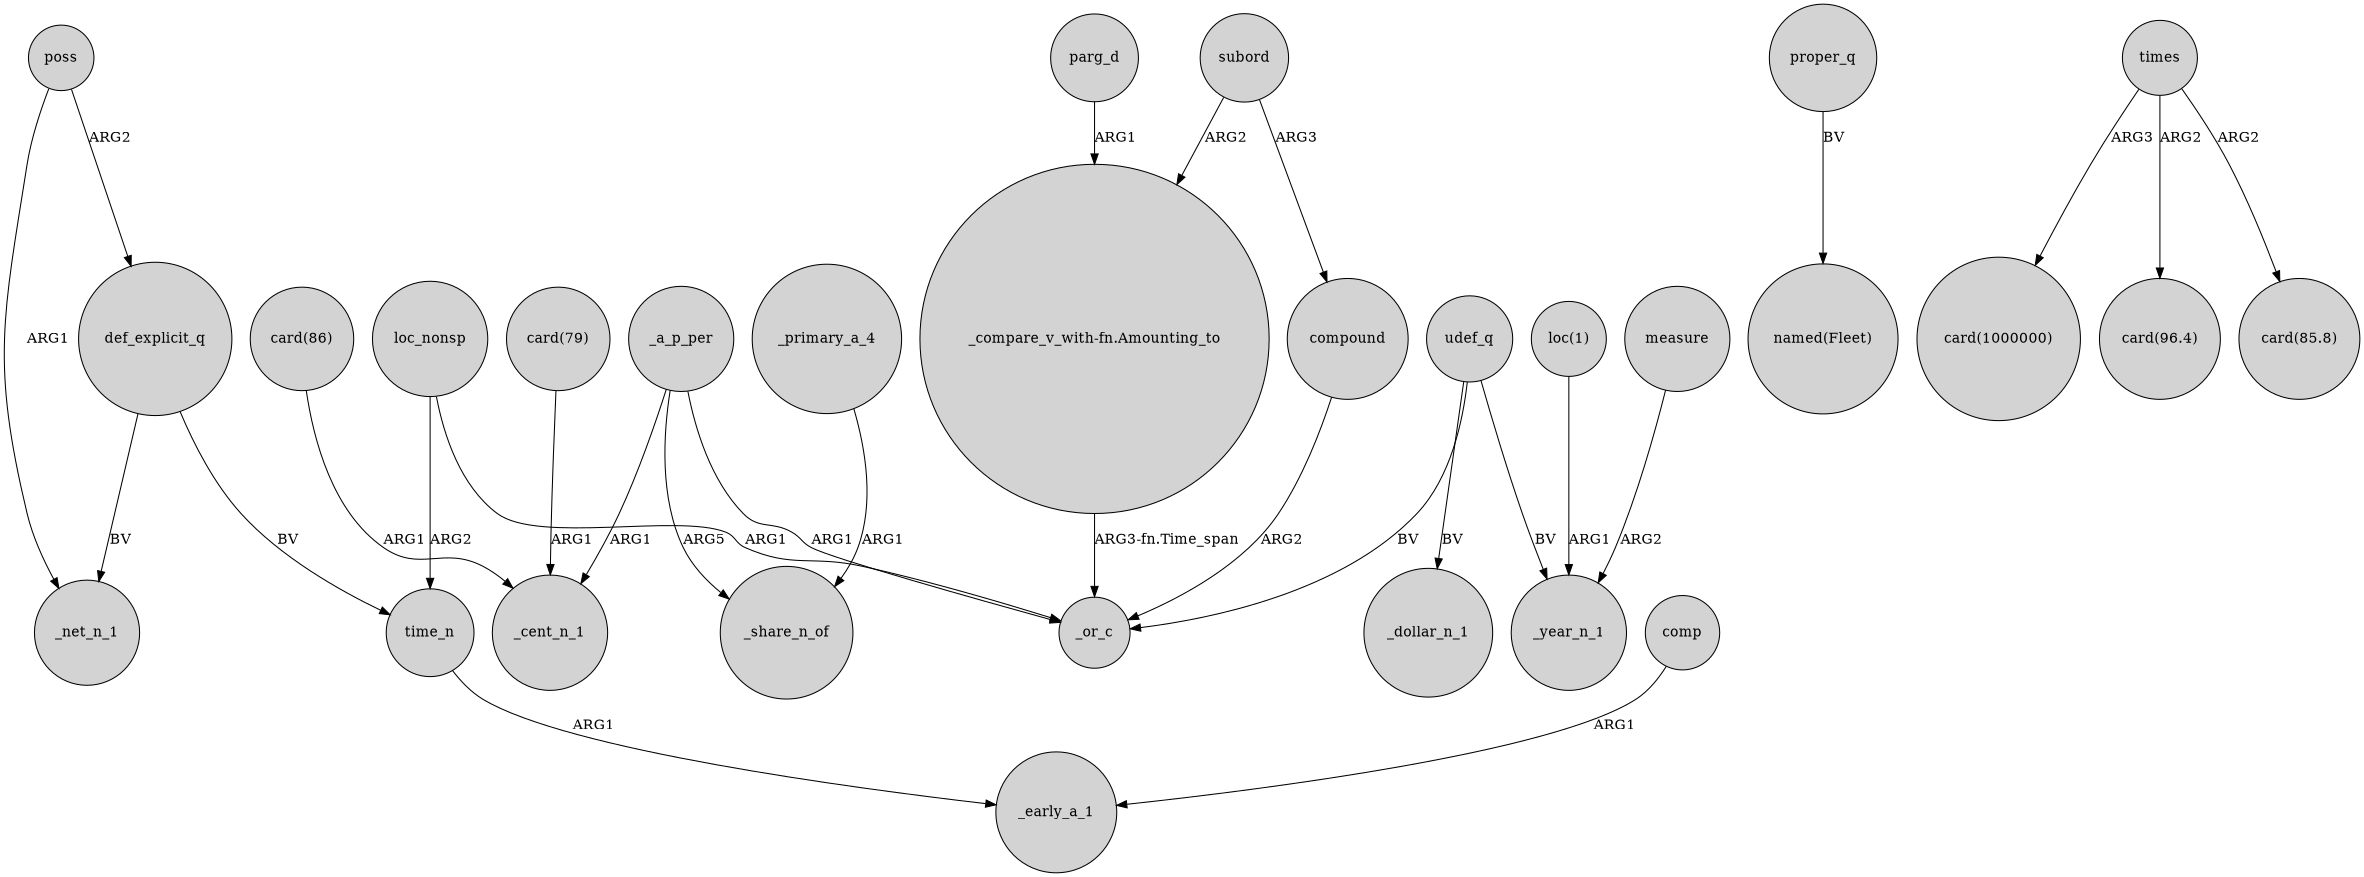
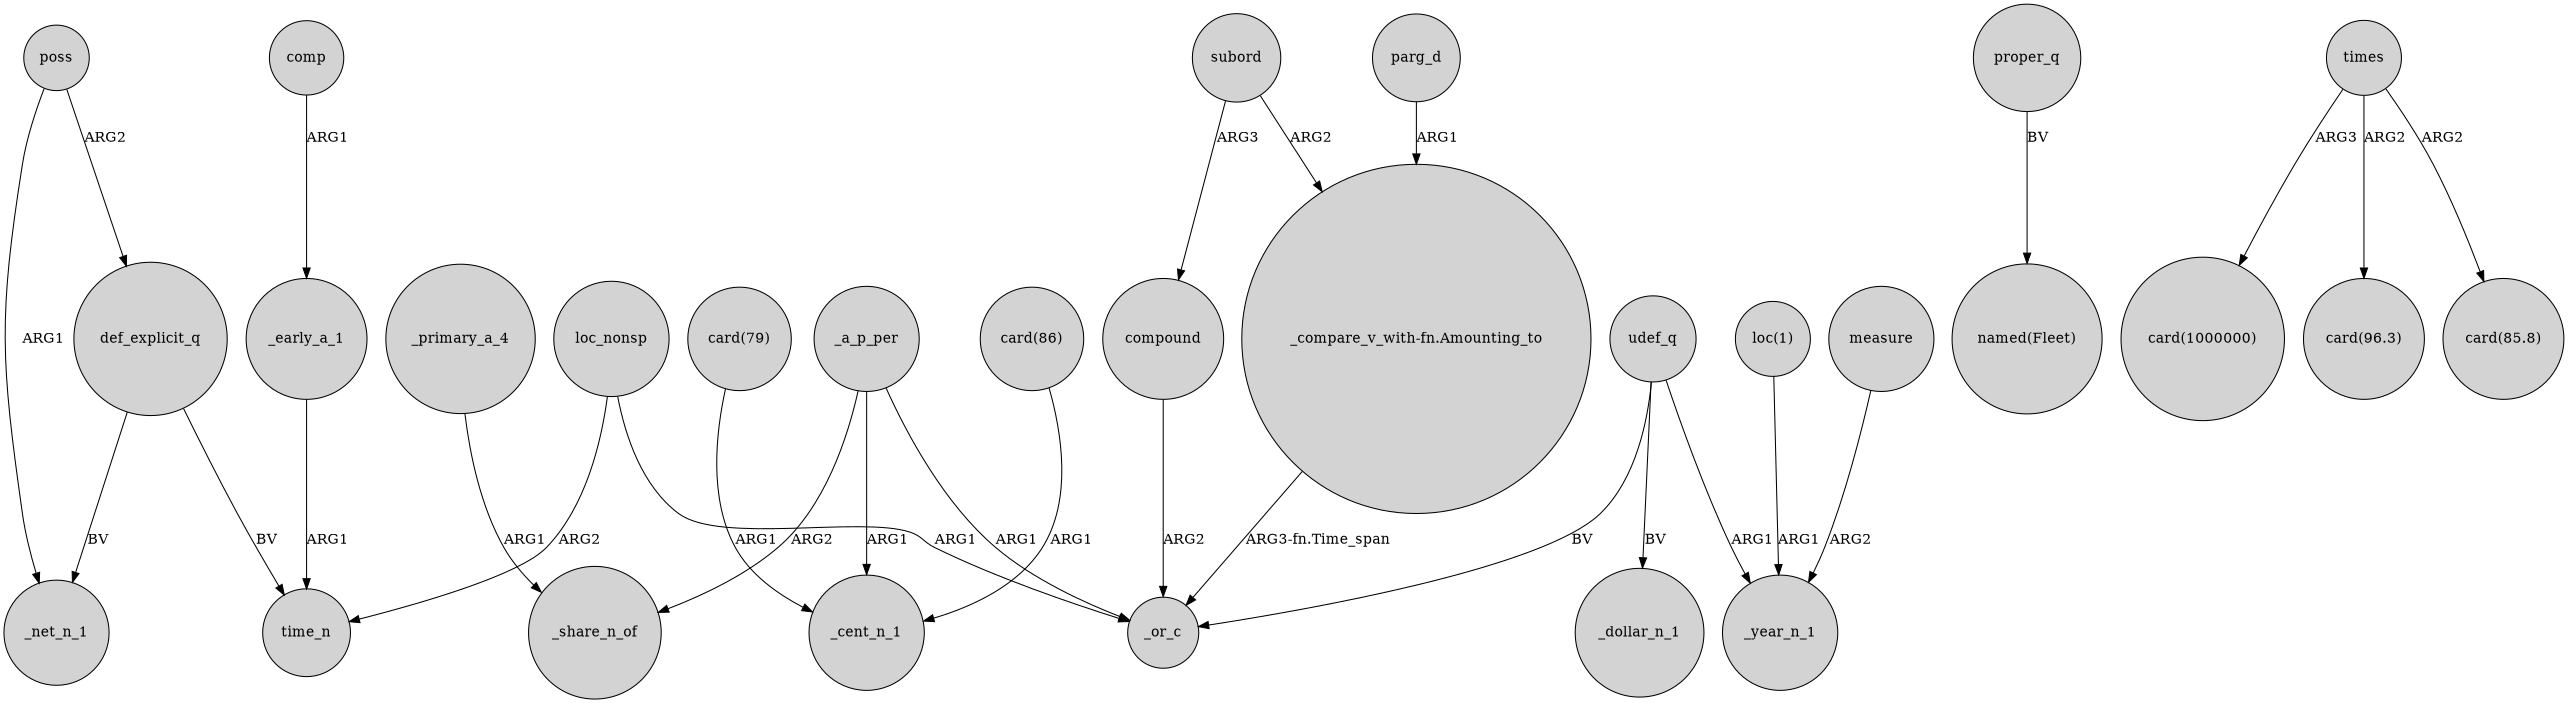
(2160, 339) -> (2364, 339)
(704, 540) -> (812, 540)
(1546, 540) -> (1753, 540)
(710, 763) -> (307, 489)
